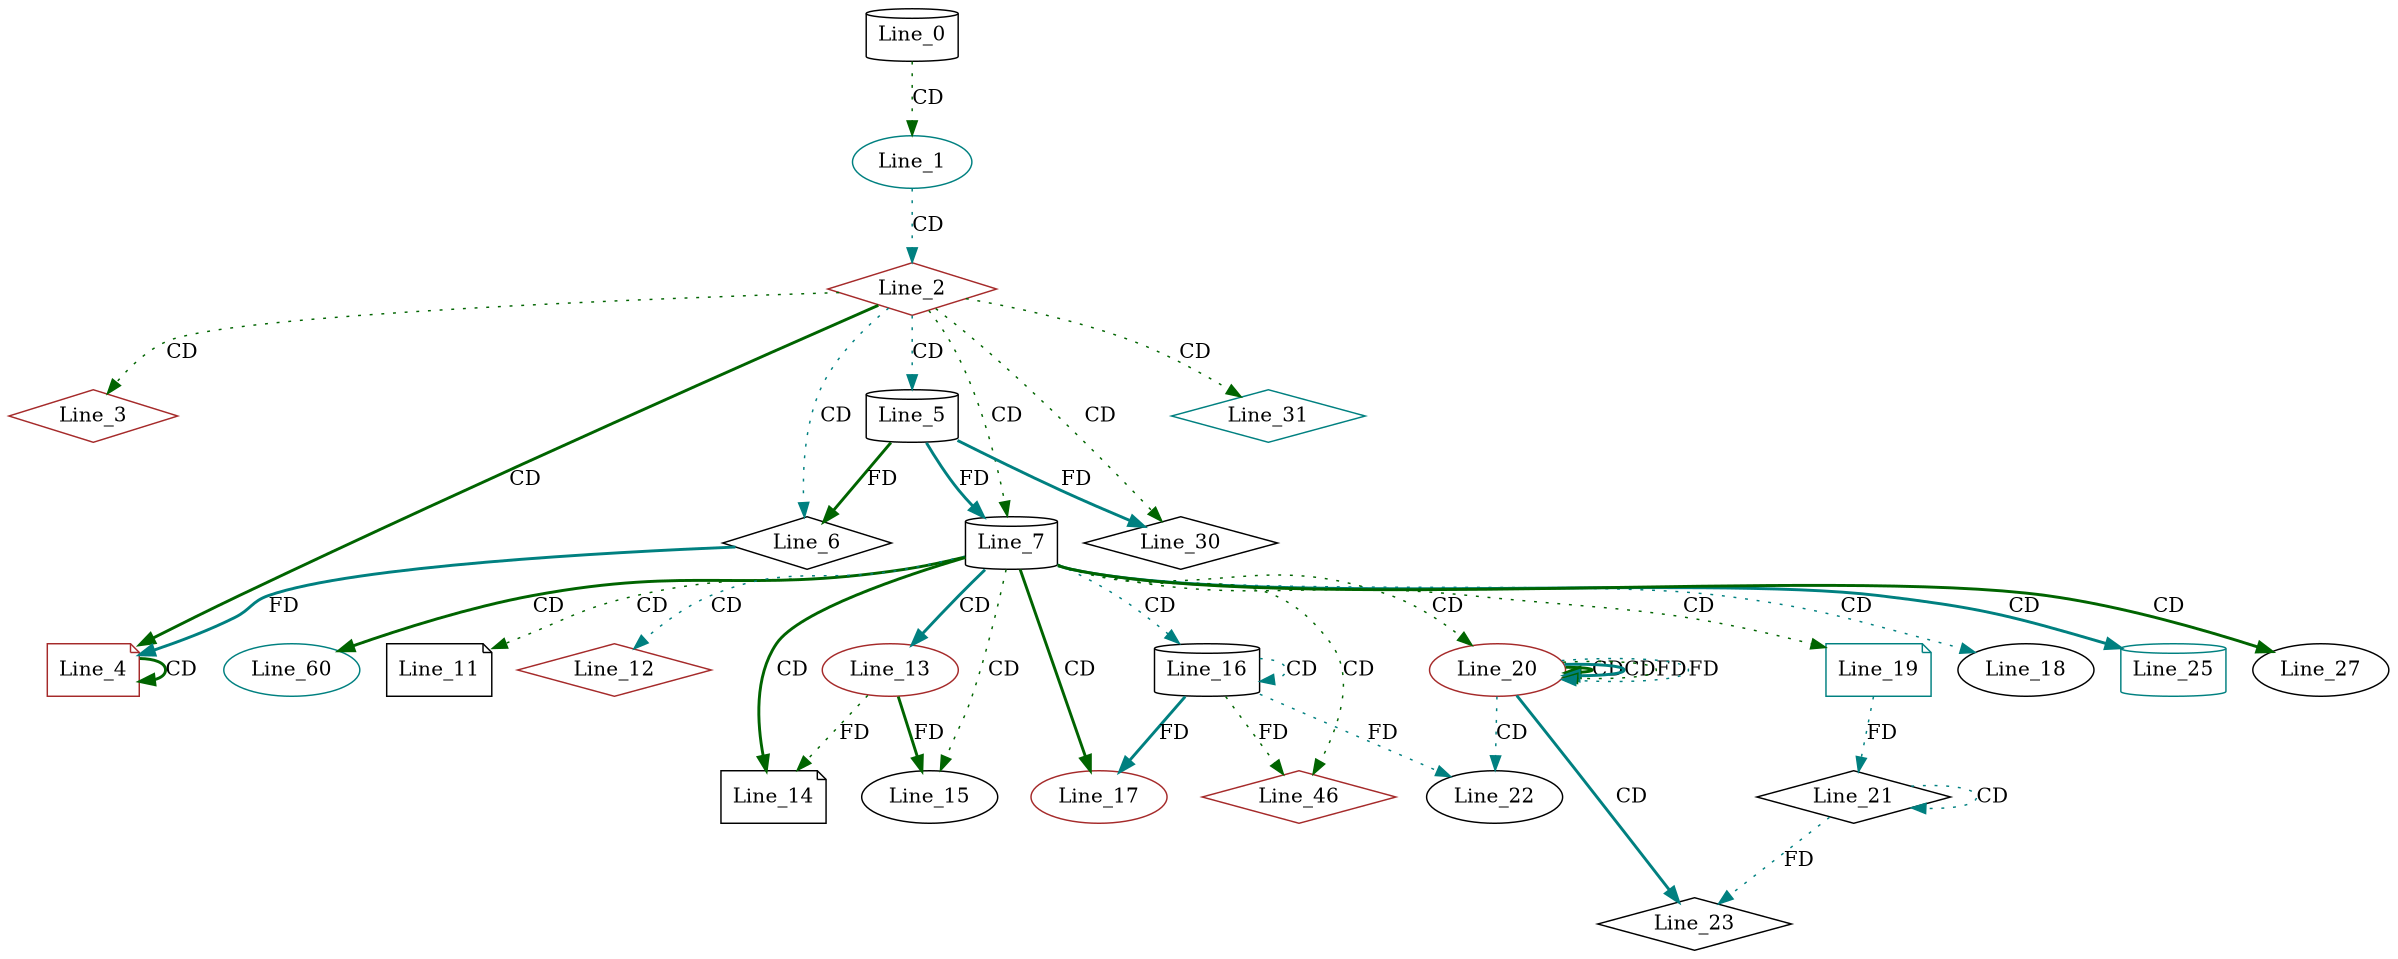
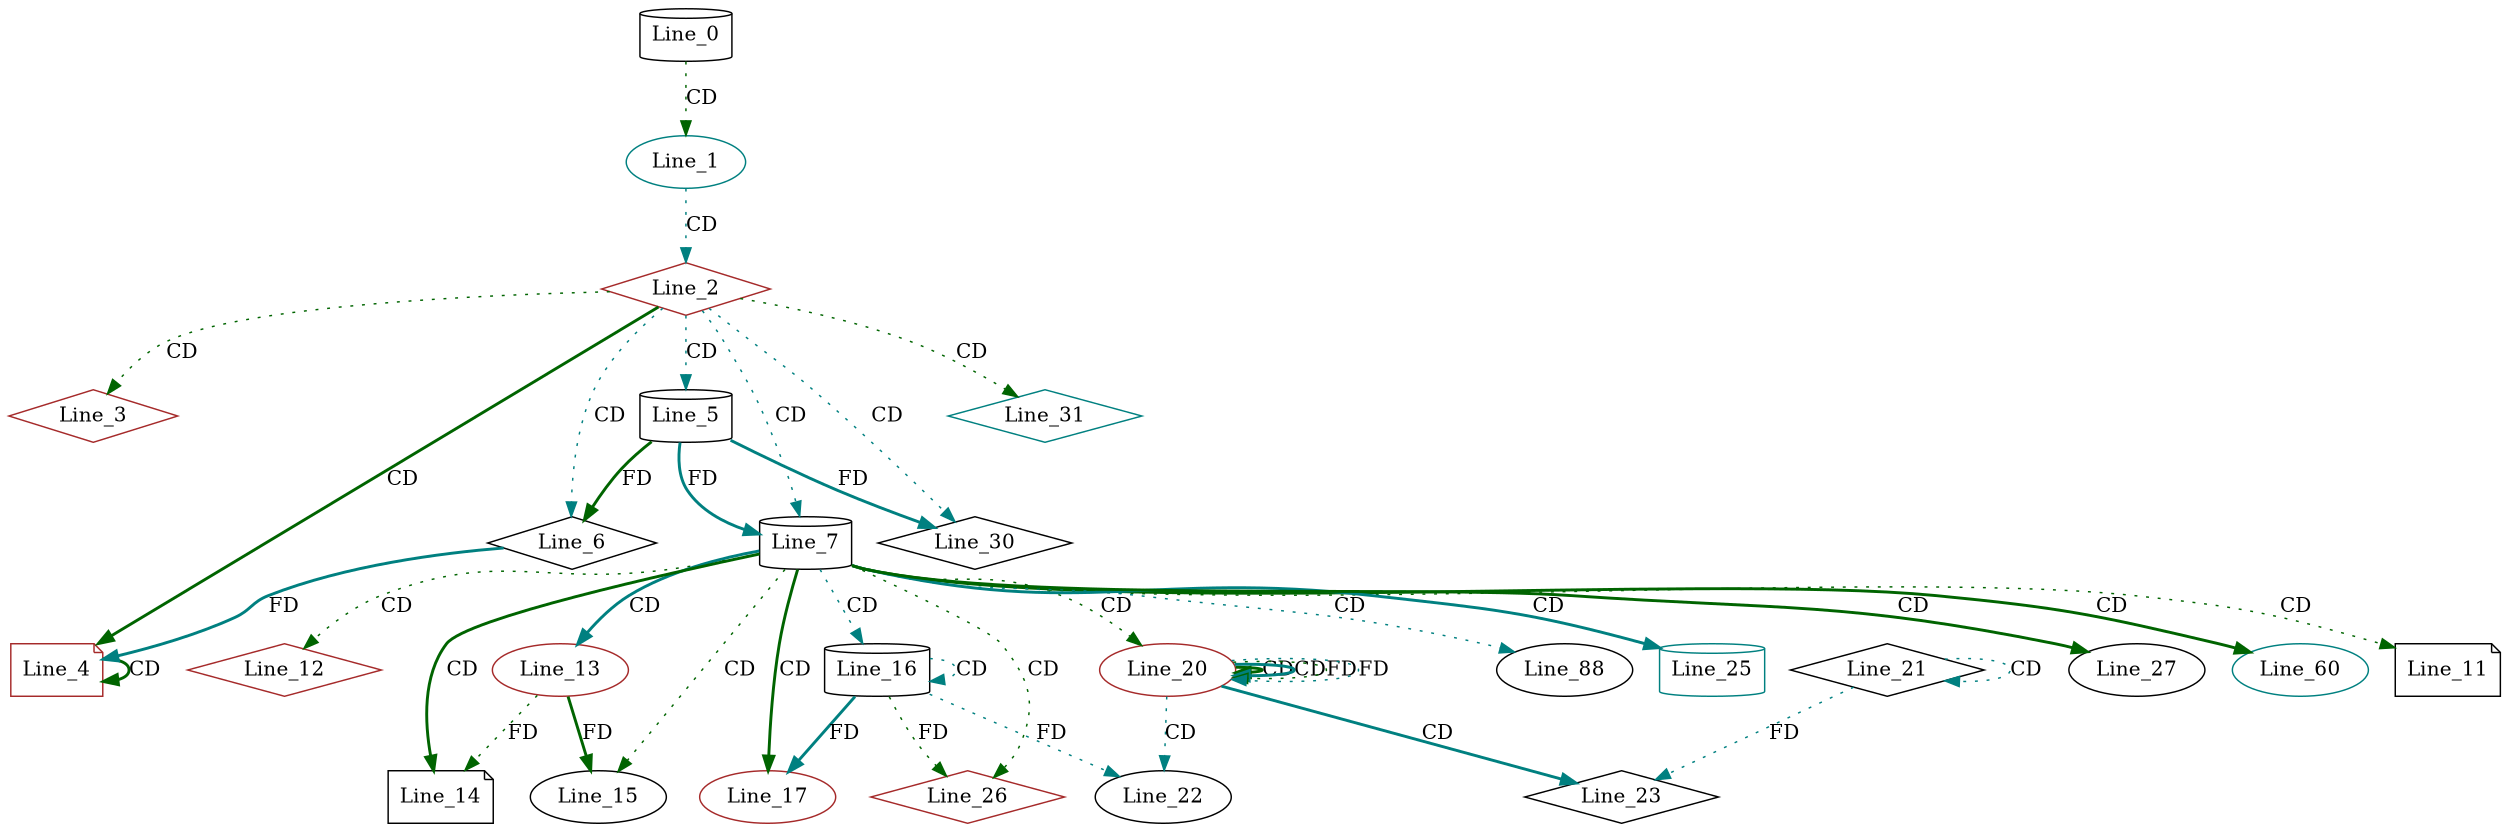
(977, 402) -> (758, 402)
(1047, 406) -> (831, 405)
(724, 591) -> (530, 572)
(1879, 670) -> none
(2026, 670) -> (1565, 670)
(1299, 797) -> (968, 797)
